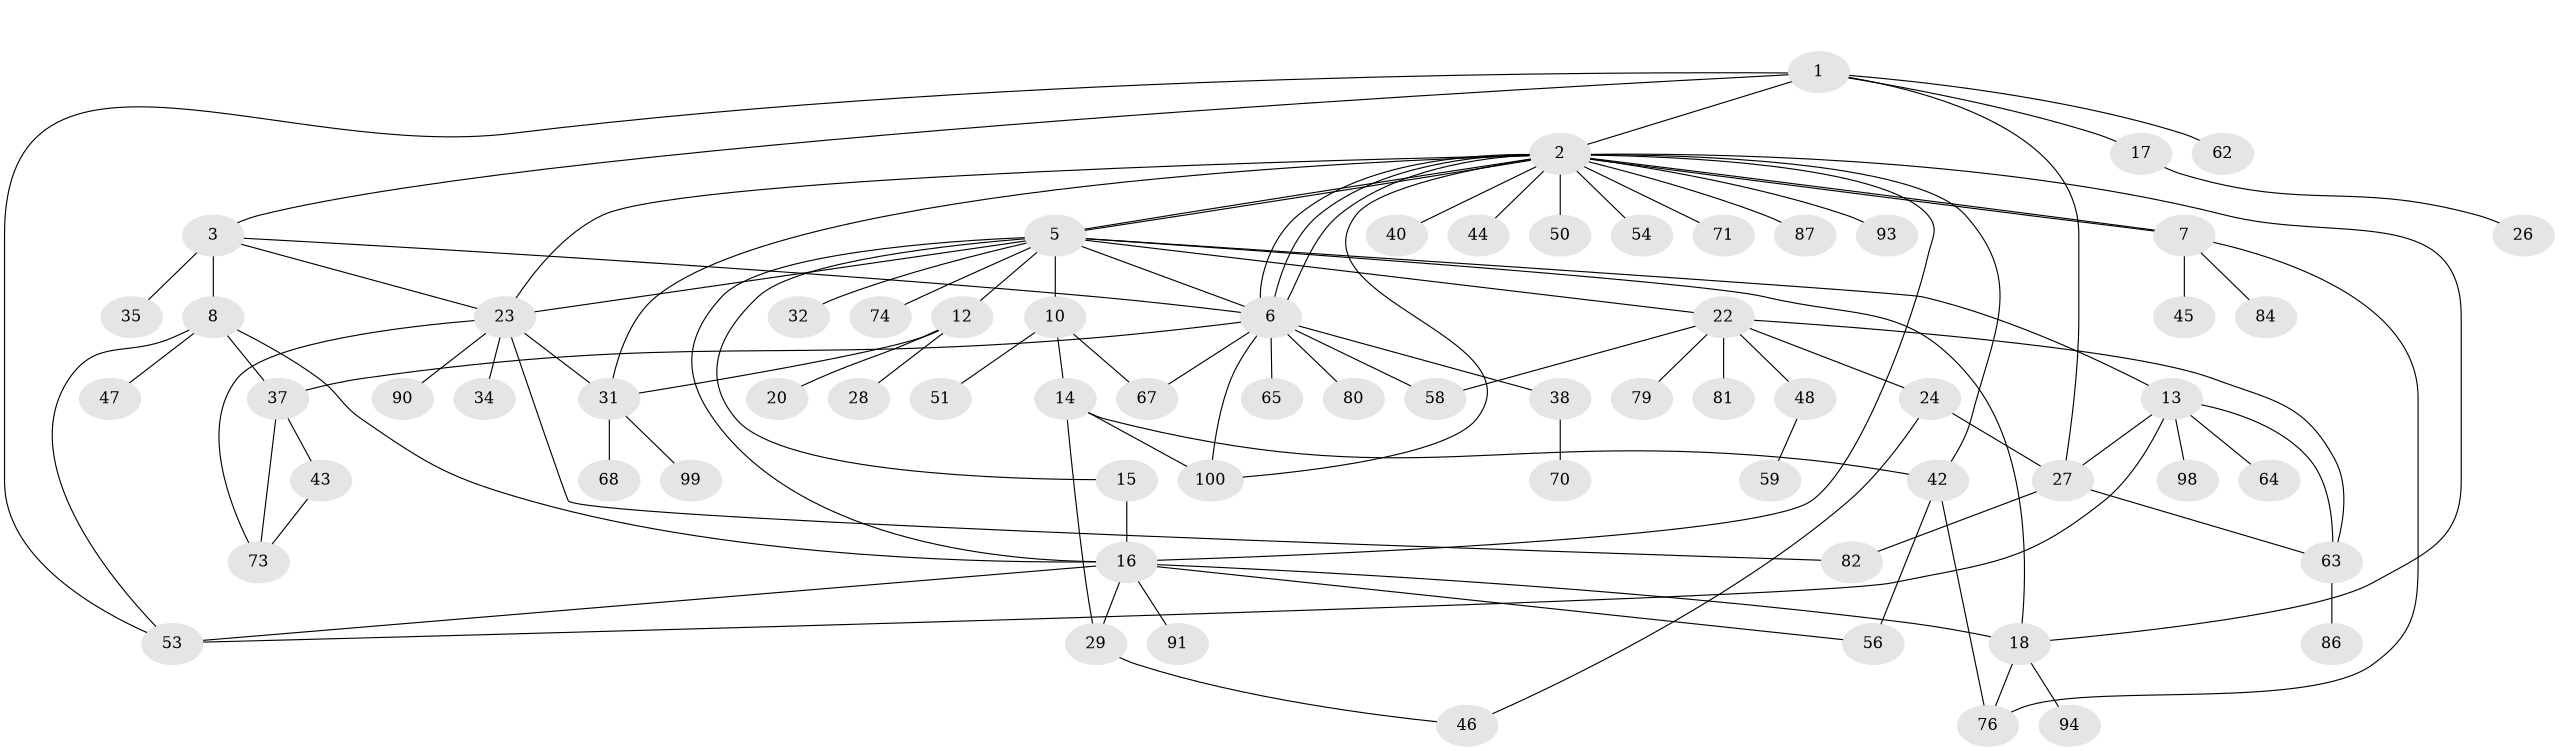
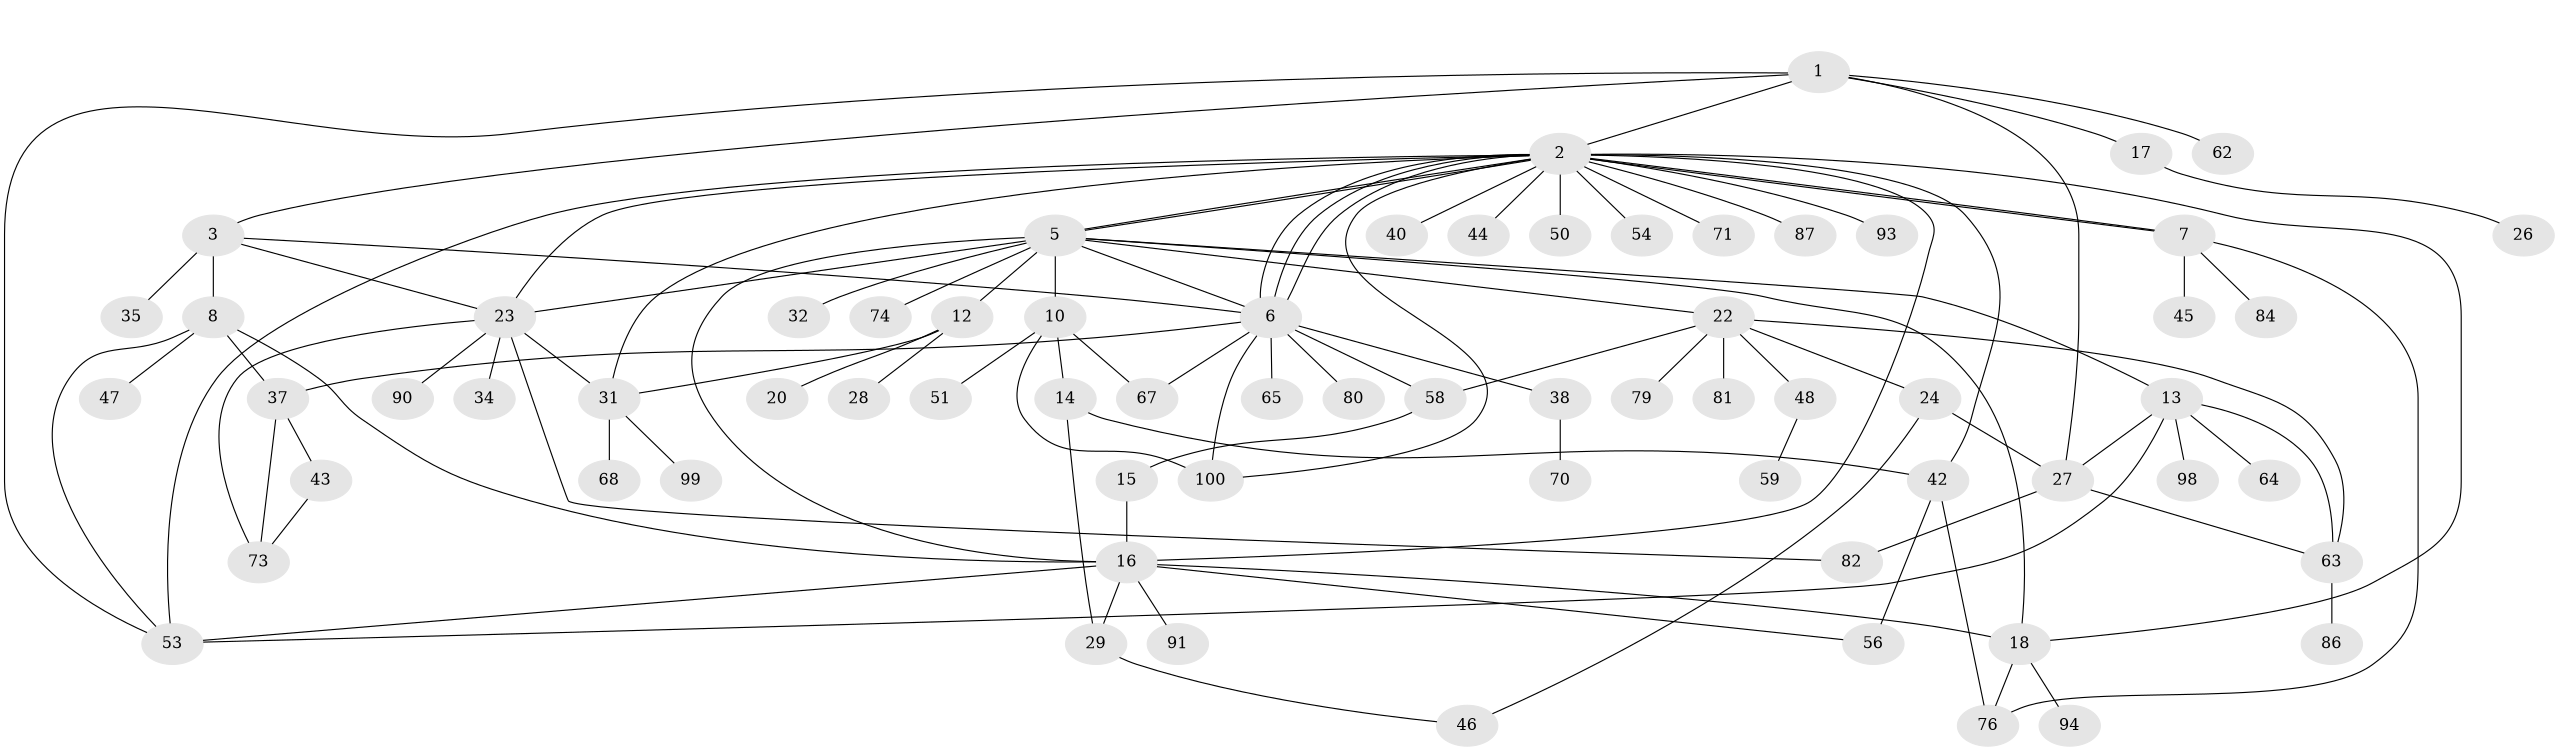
none -> (644, 197)
(724, 400) -> (1281, 440)
(1138, 440) -> (1056, 445)
